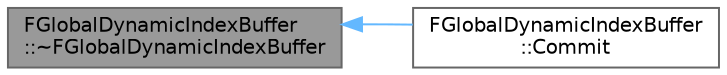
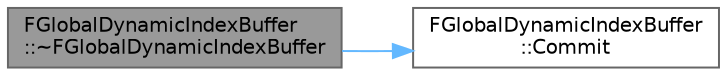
(387, 24) -> (367, 51)
